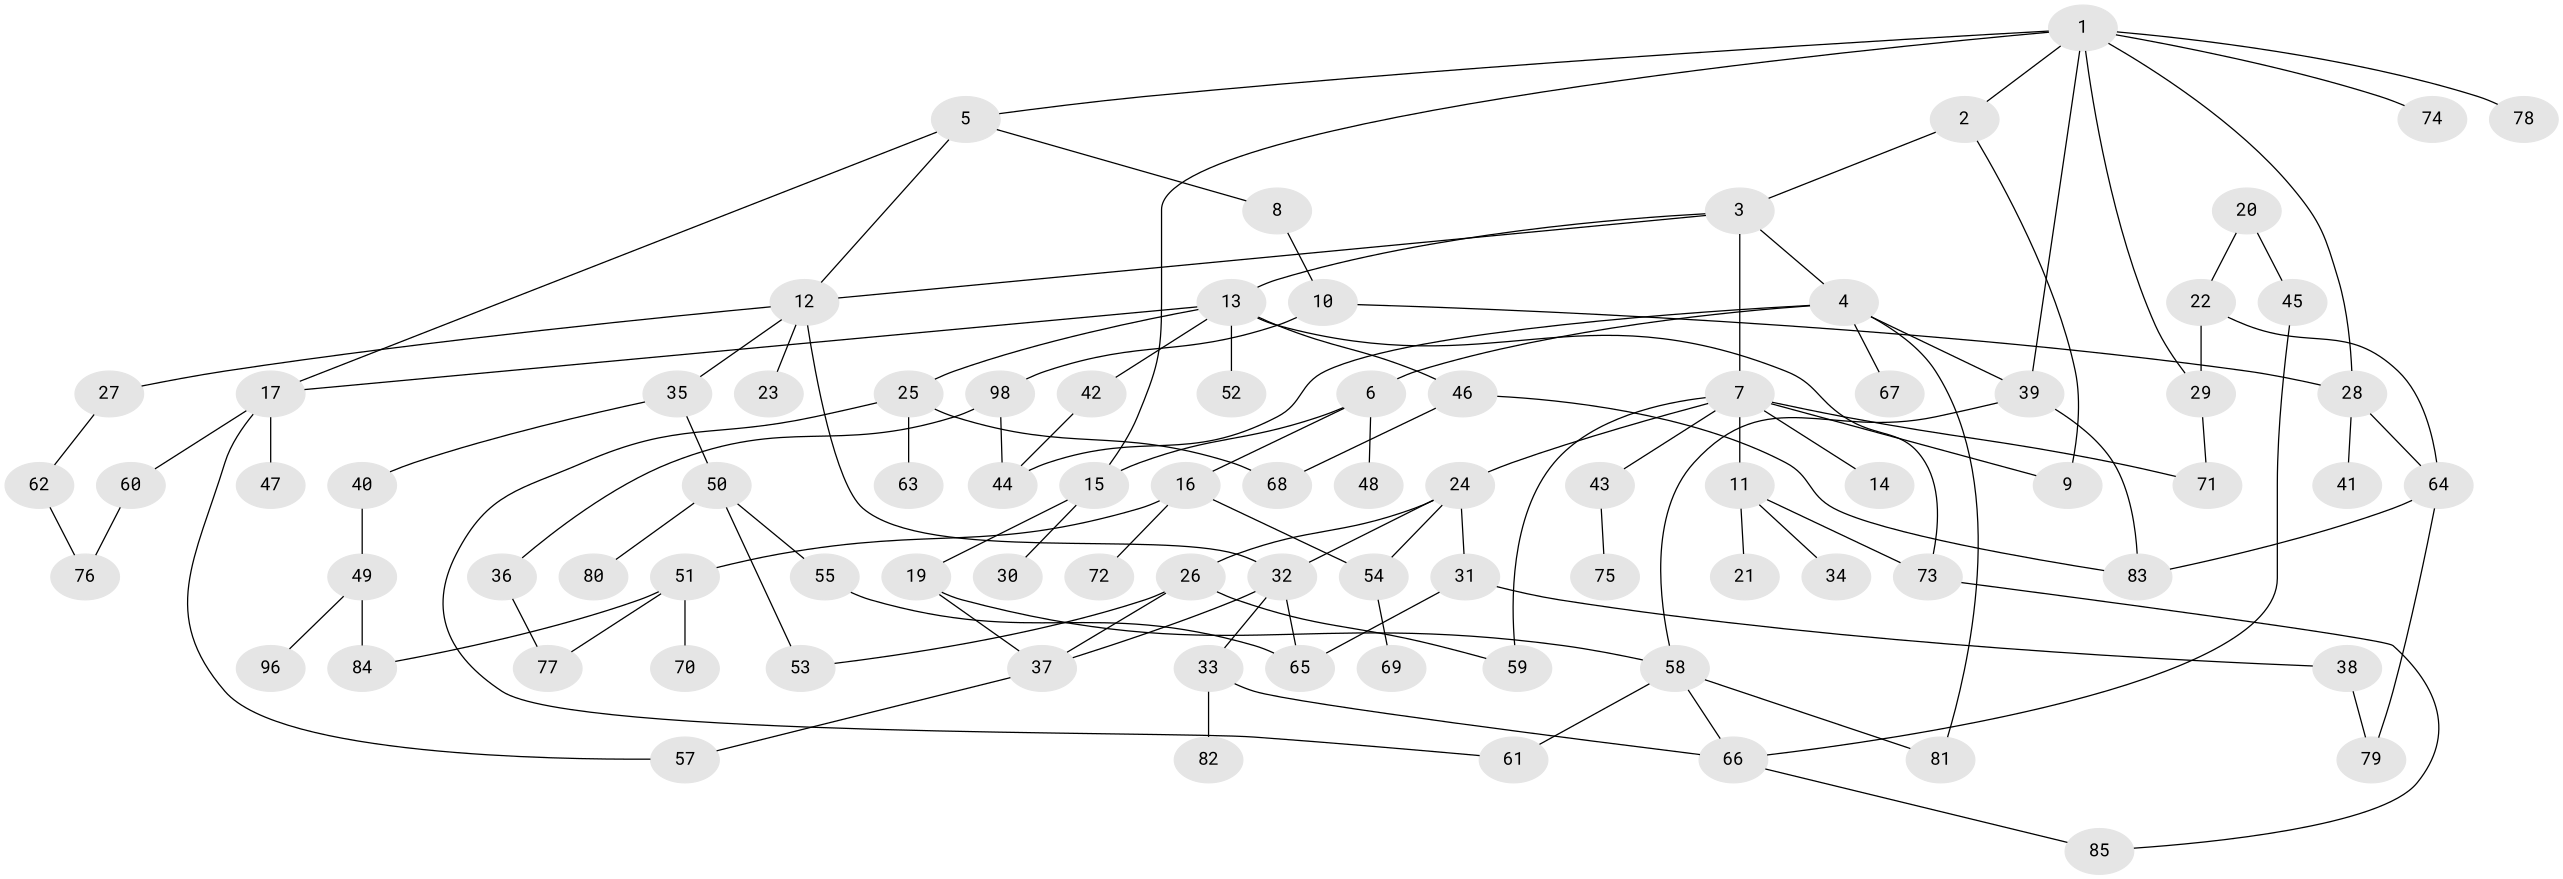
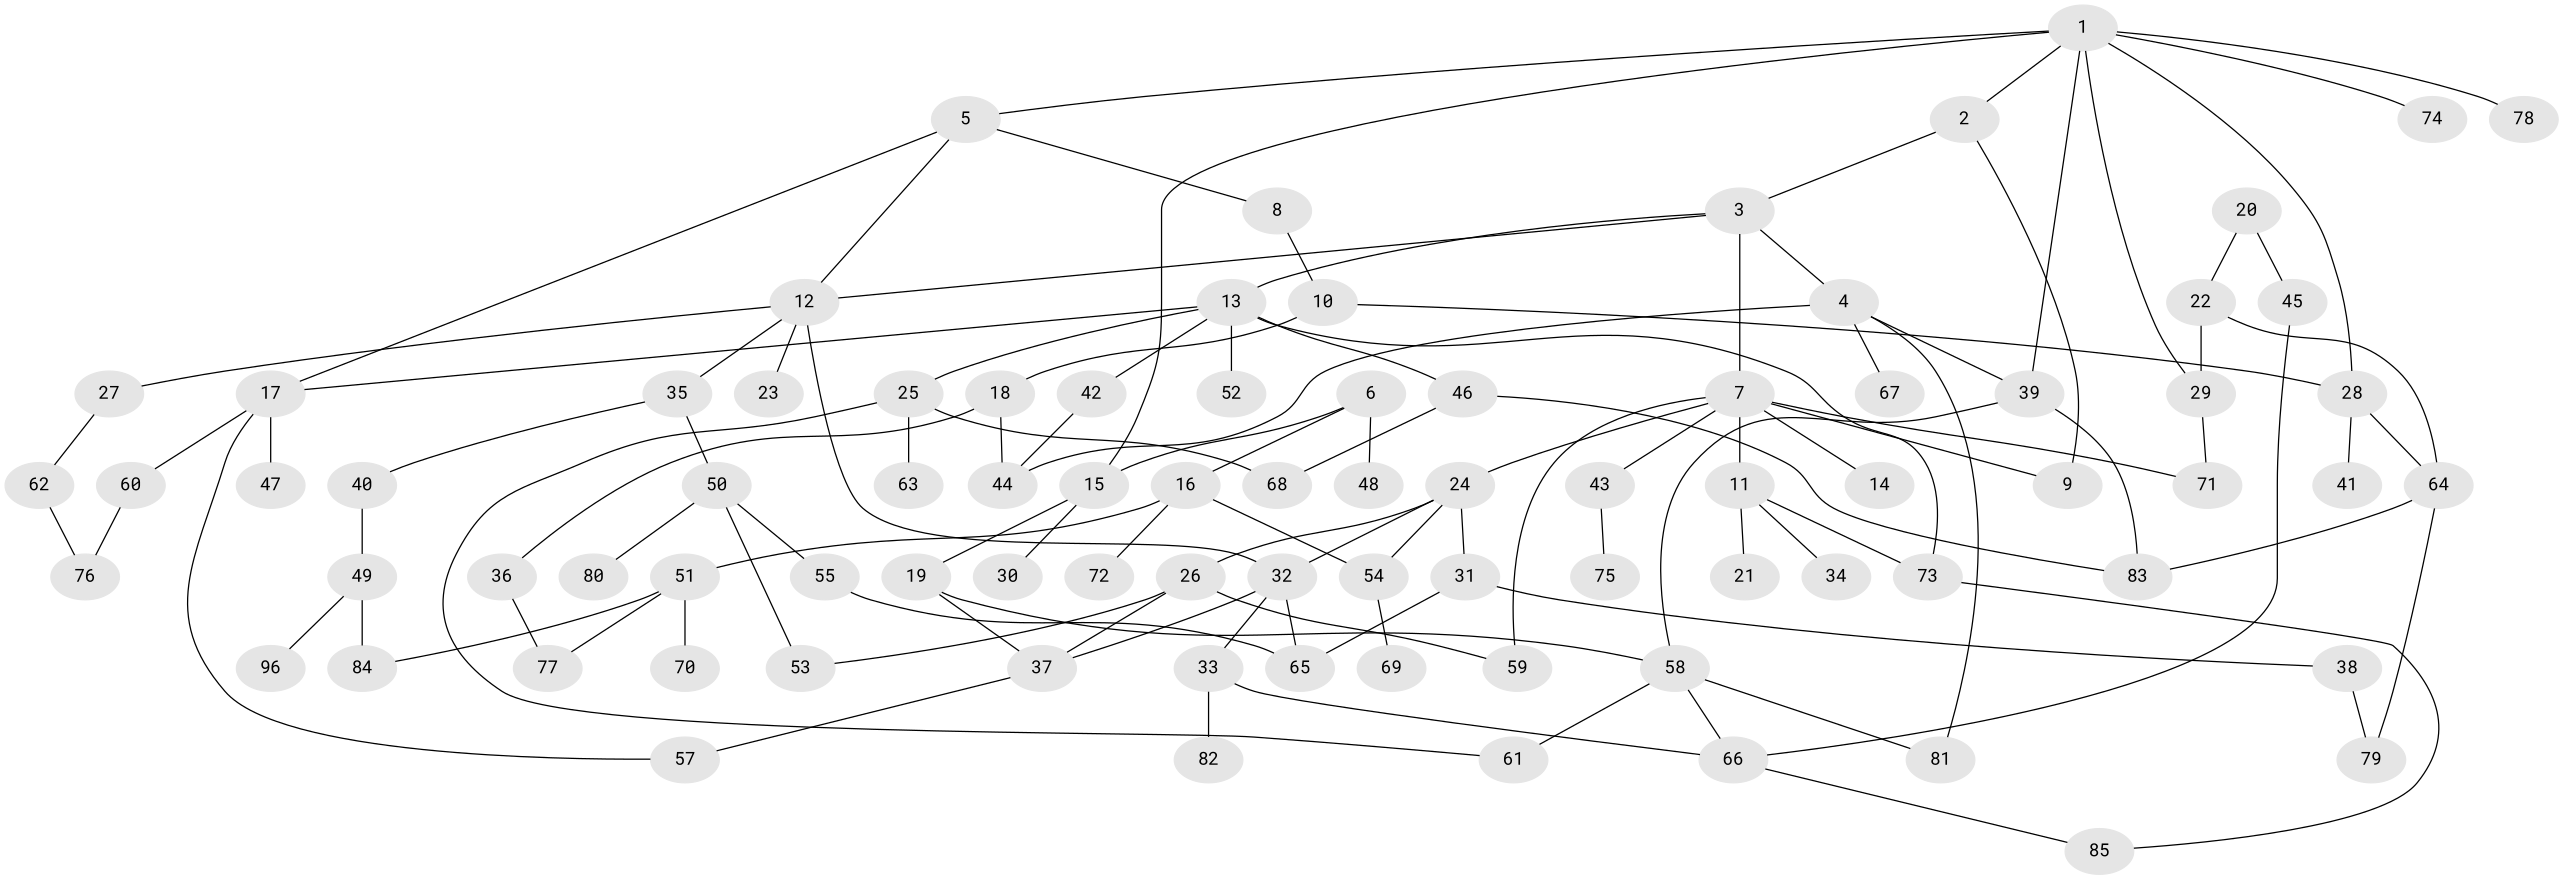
(1612, 328) -> none
(1000, 394) -> (1000, 394)
